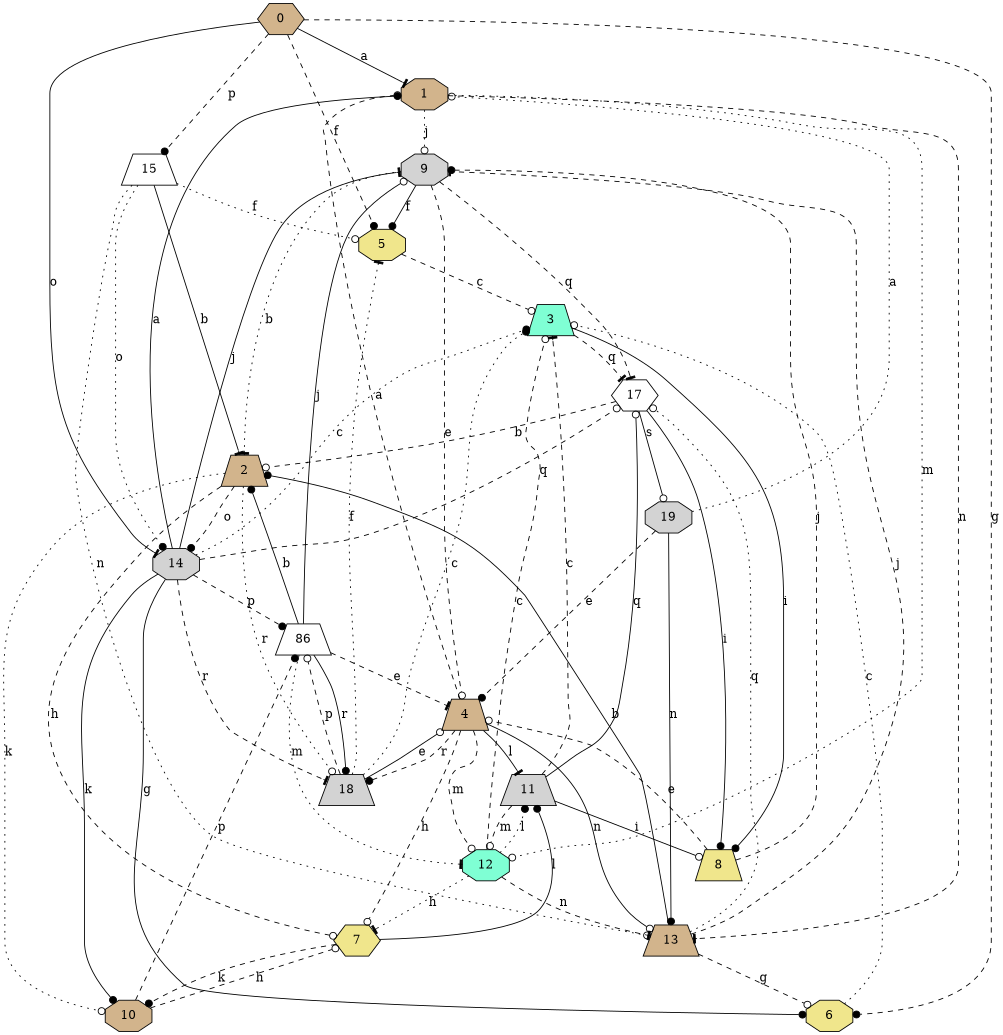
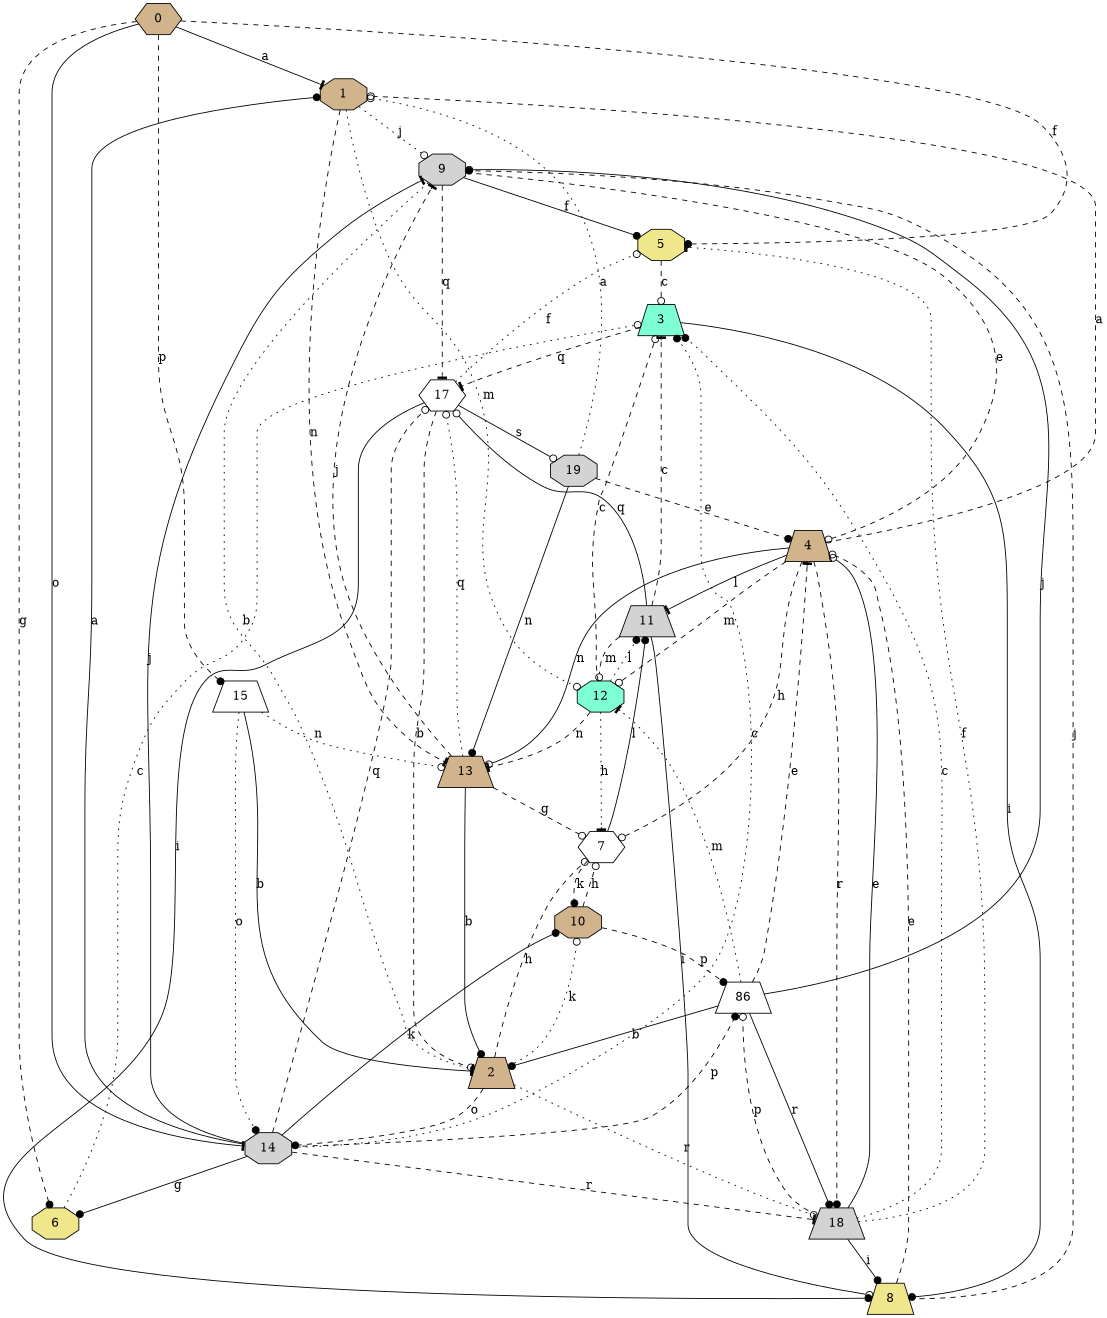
(262, 217) -> (539, 310)
(357, 941) -> (601, 847)
(751, 979) -> (536, 811)
none -> (862, 1258)
